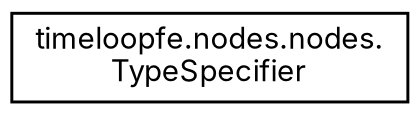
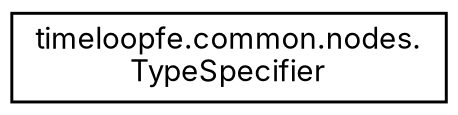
(210, 58) -> (229, 58)
